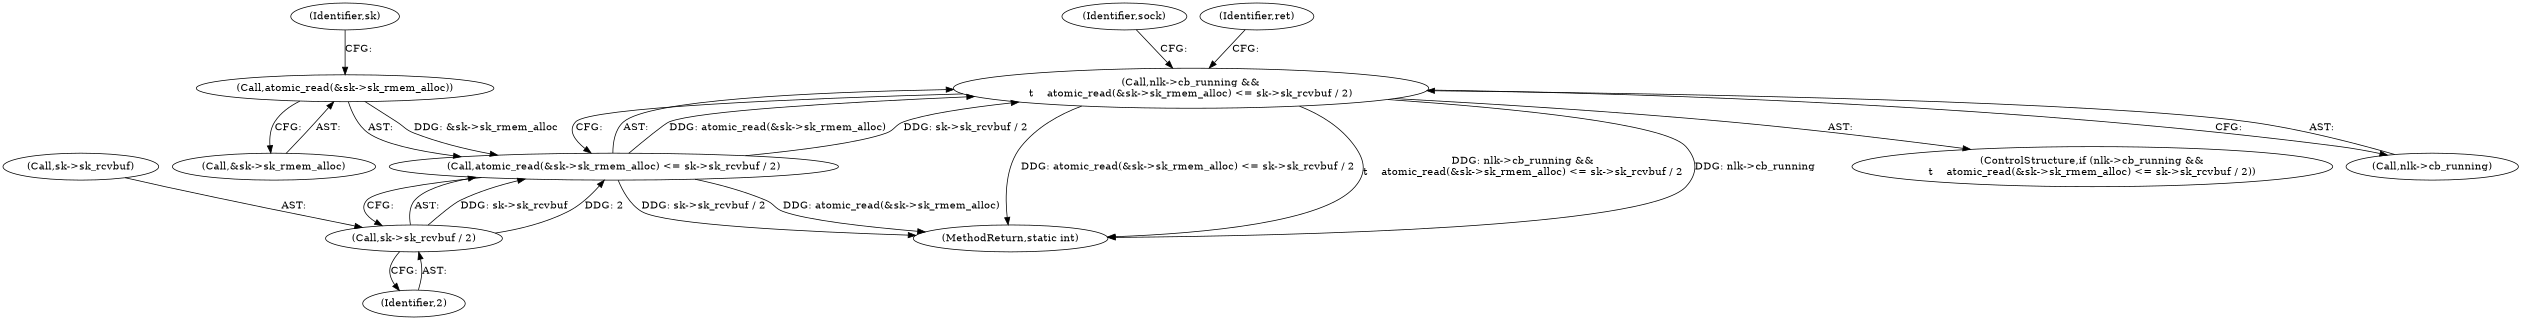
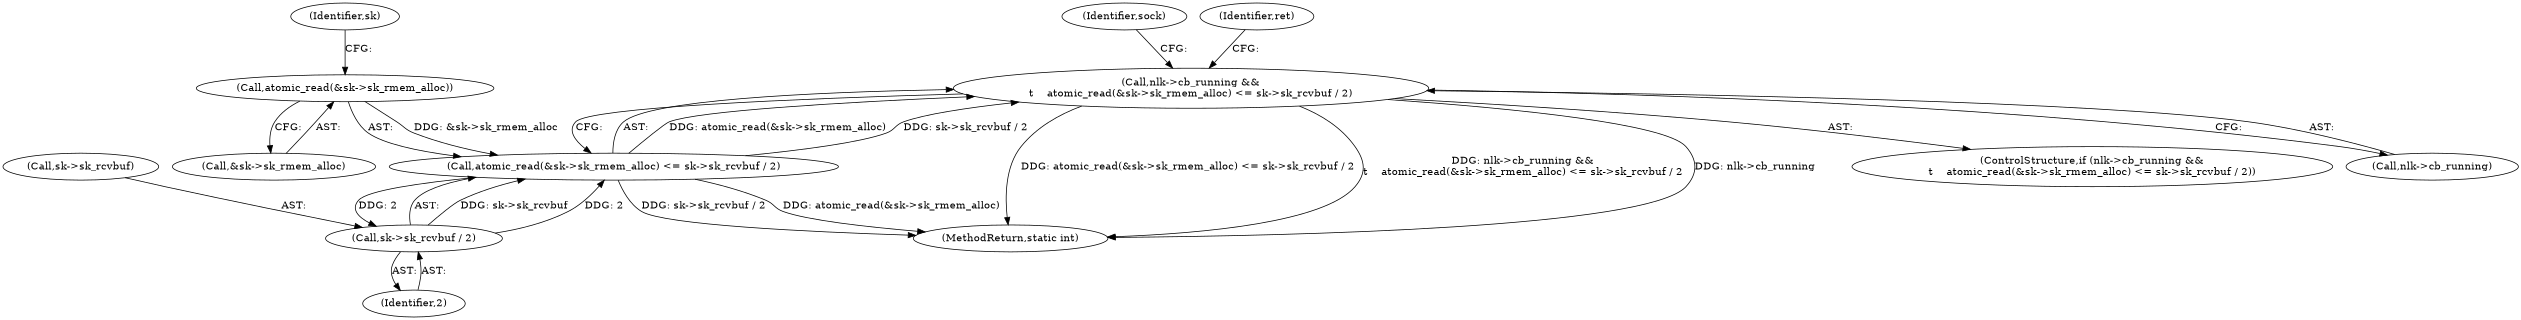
(382, 206) -> (378, 206)
(406, 271) -> (406, 271)
